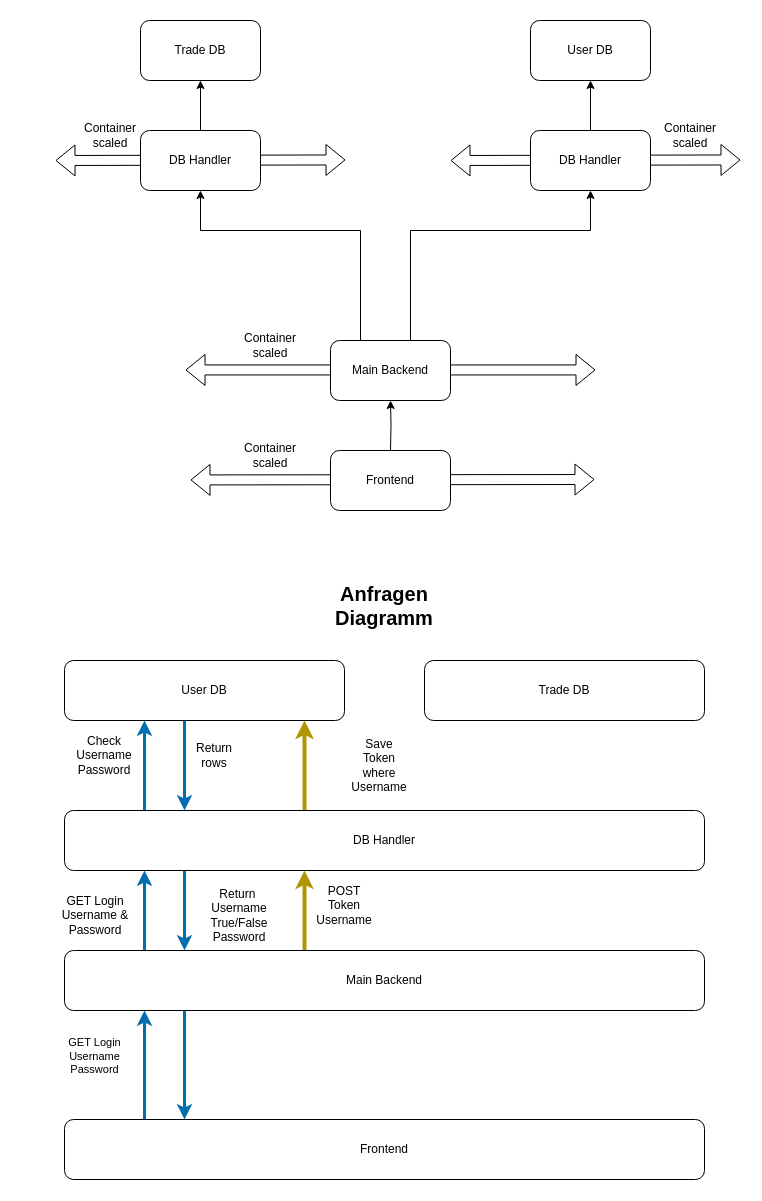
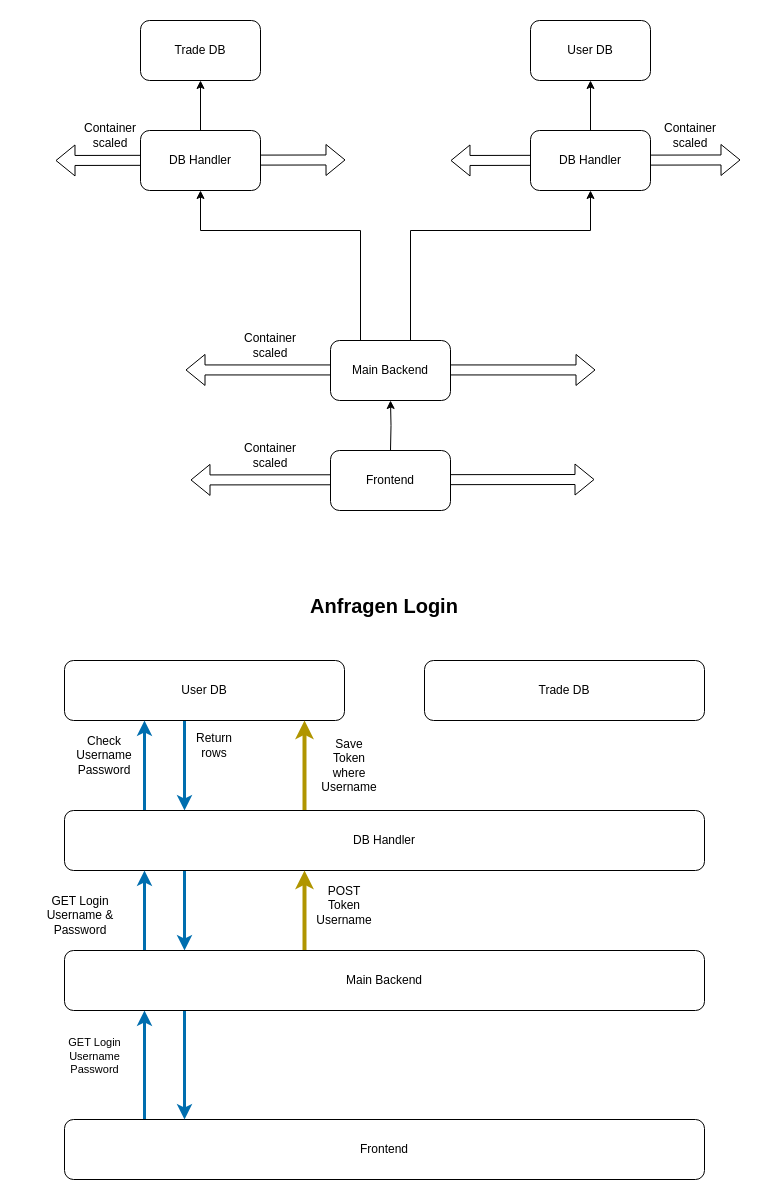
(385, 606) -> (385, 606)
(215, 756) -> (215, 746)
(380, 766) -> (350, 766)
(96, 916) -> (81, 916)
(240, 916) -> none
